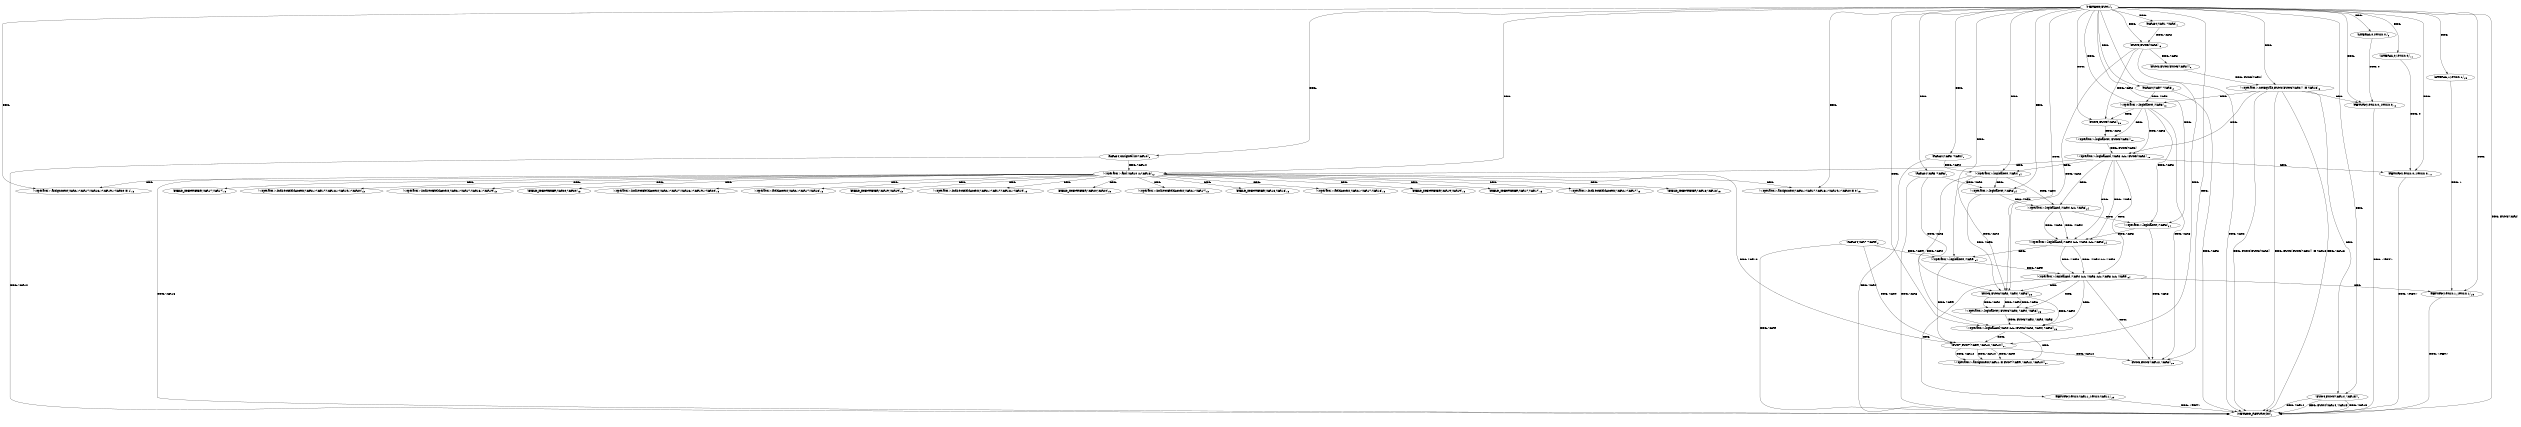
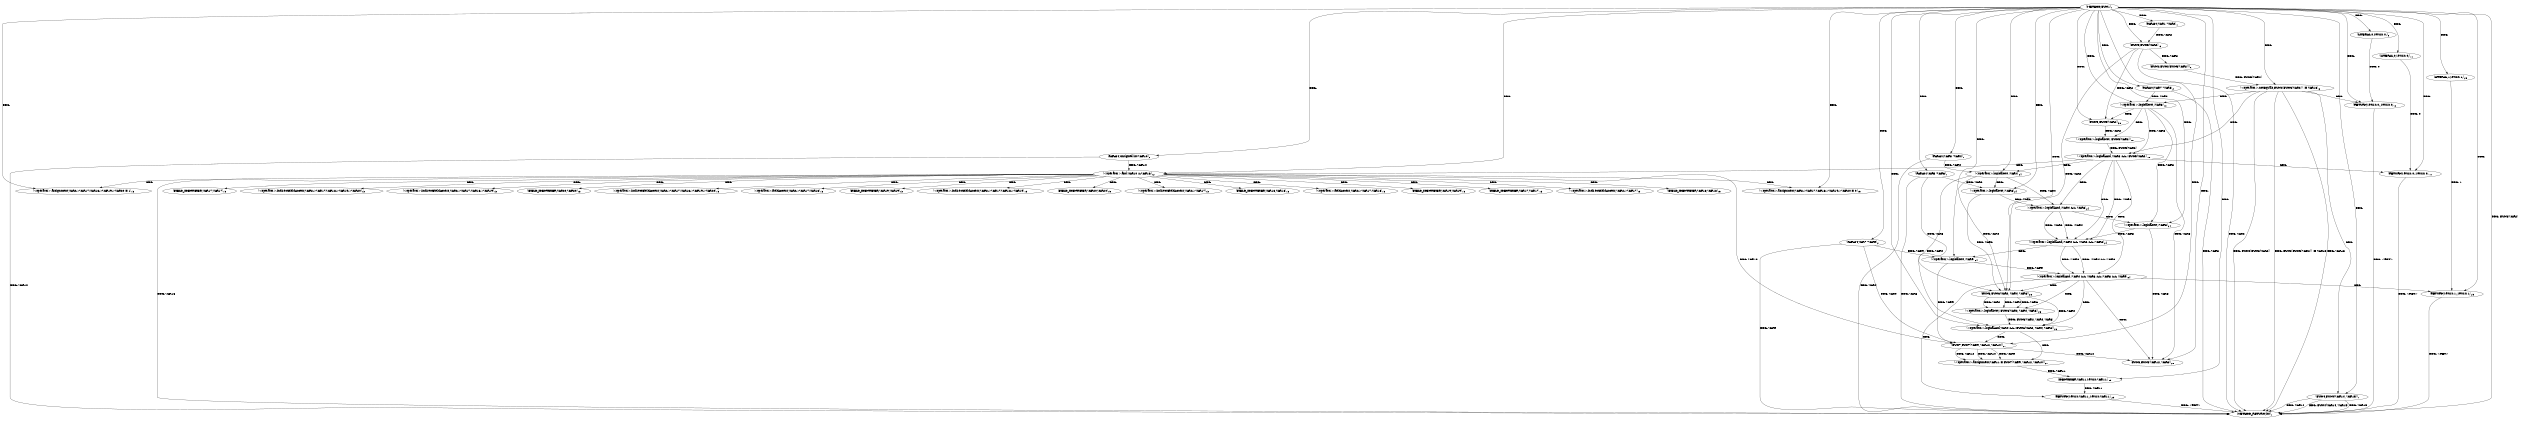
none -> (1880, 31)
none -> (2085, 380)
